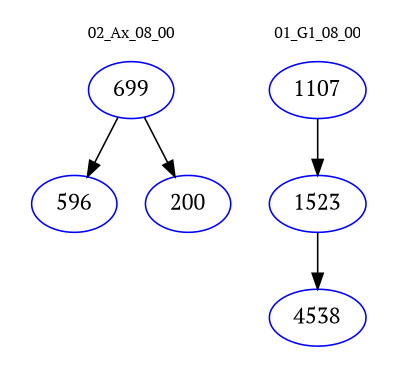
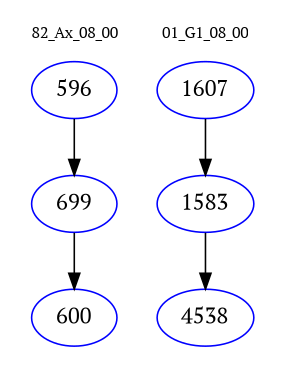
(131, 34) -> (75, 34)
(318, 90) -> (205, 90)
(106, 140) -> (74, 139)
(188, 204) -> (74, 318)
(318, 204) -> (205, 204)
